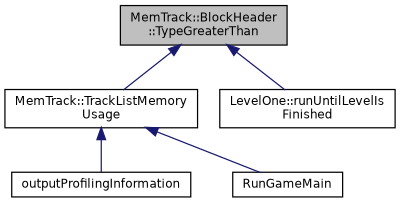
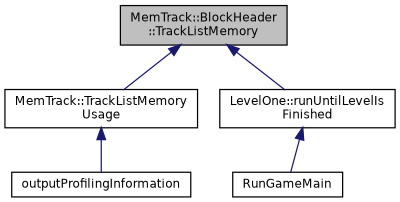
(204, 25) -> (204, 25)
(209, 152) -> (295, 156)
